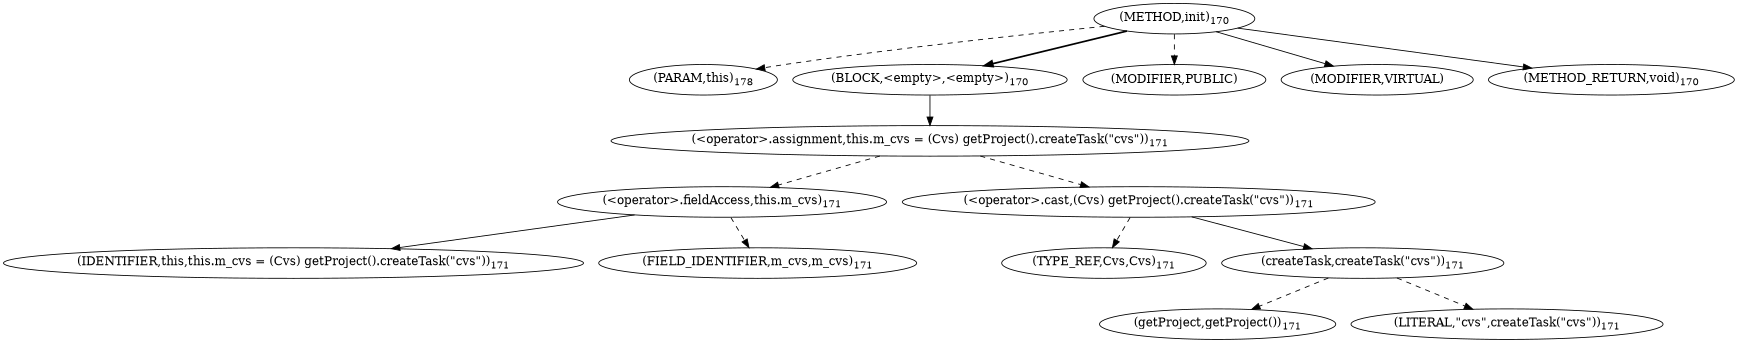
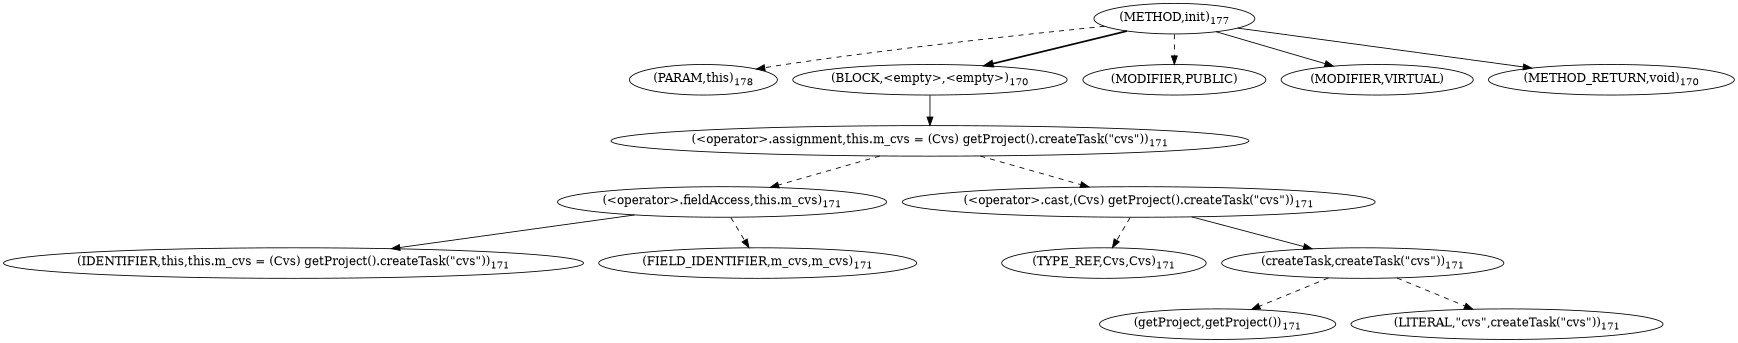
(1220, 17) -> (1220, 17)
